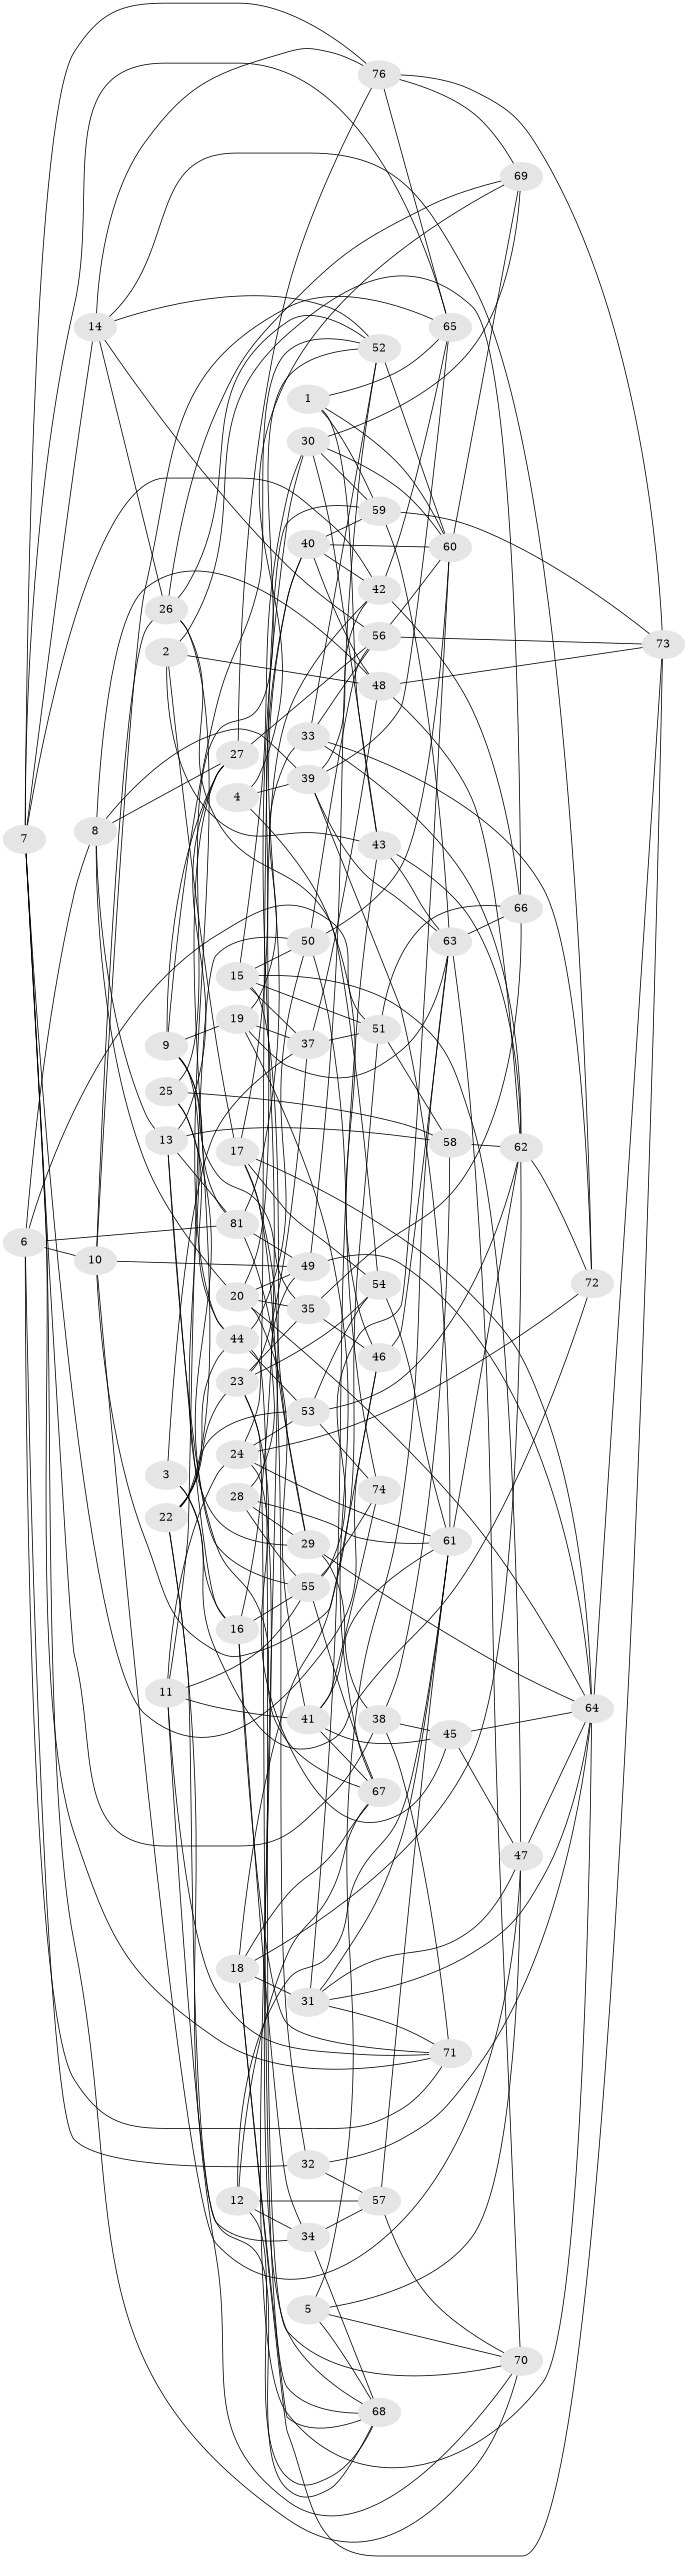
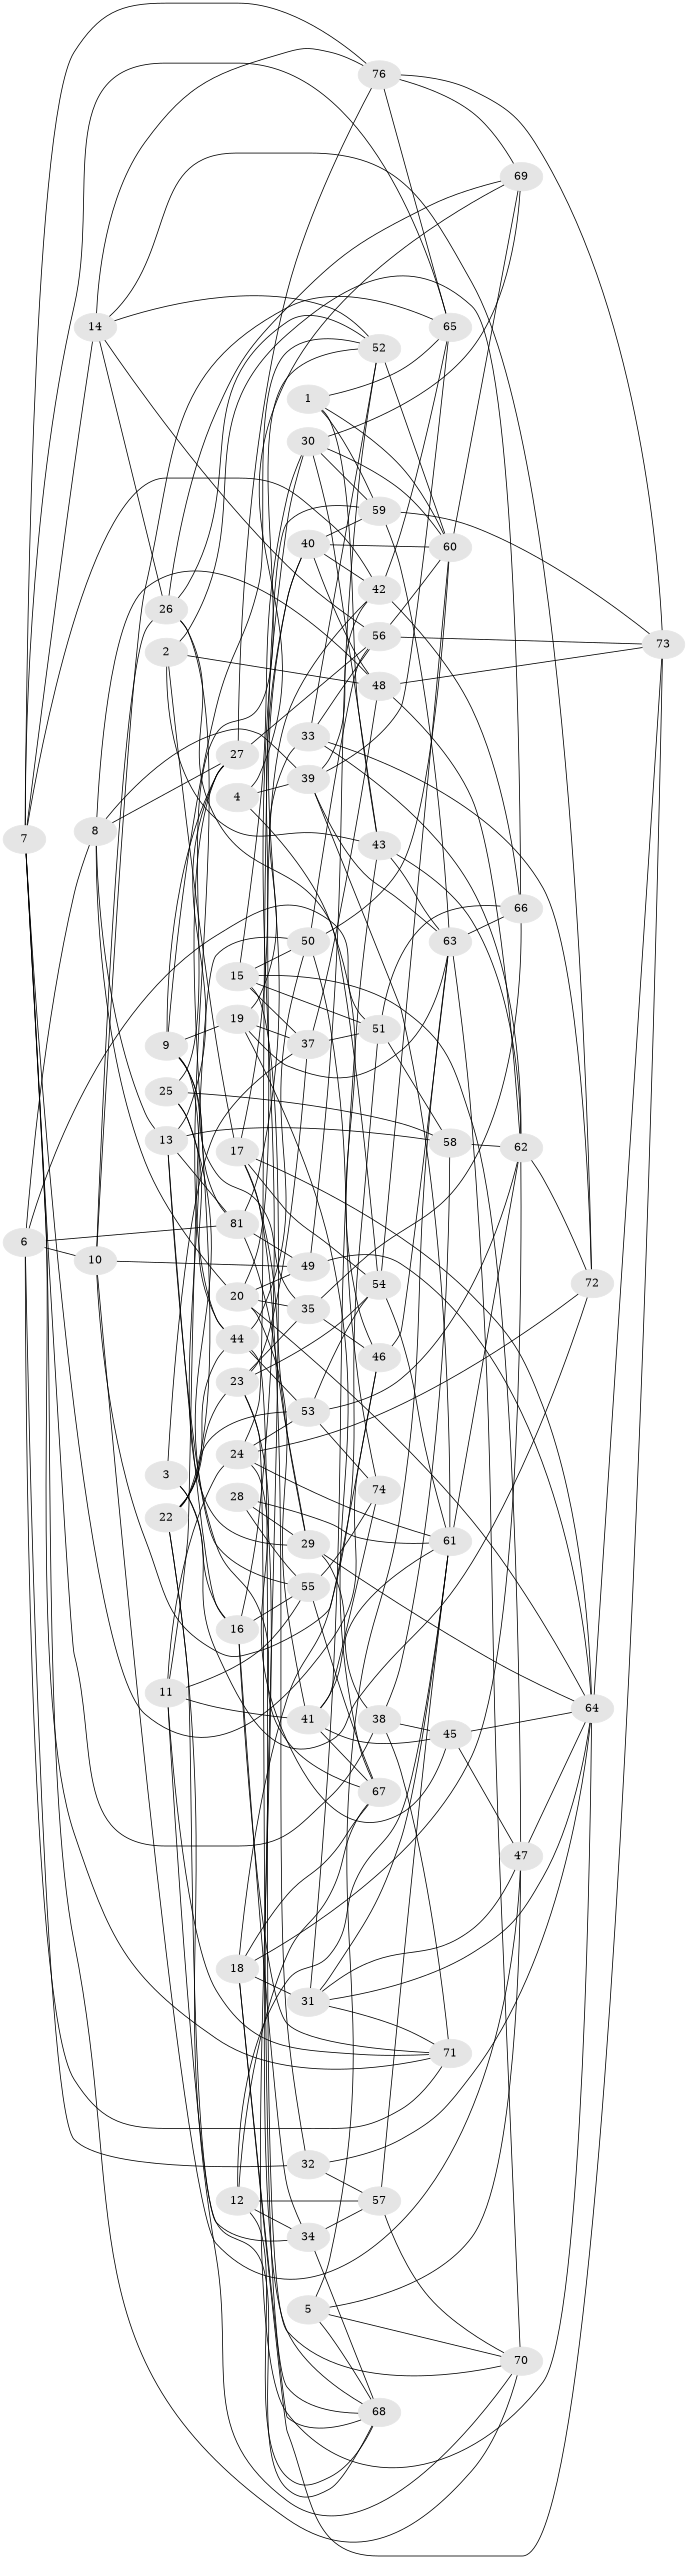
(421, 1059) -> (412, 952)
(273, 1382) -> none
